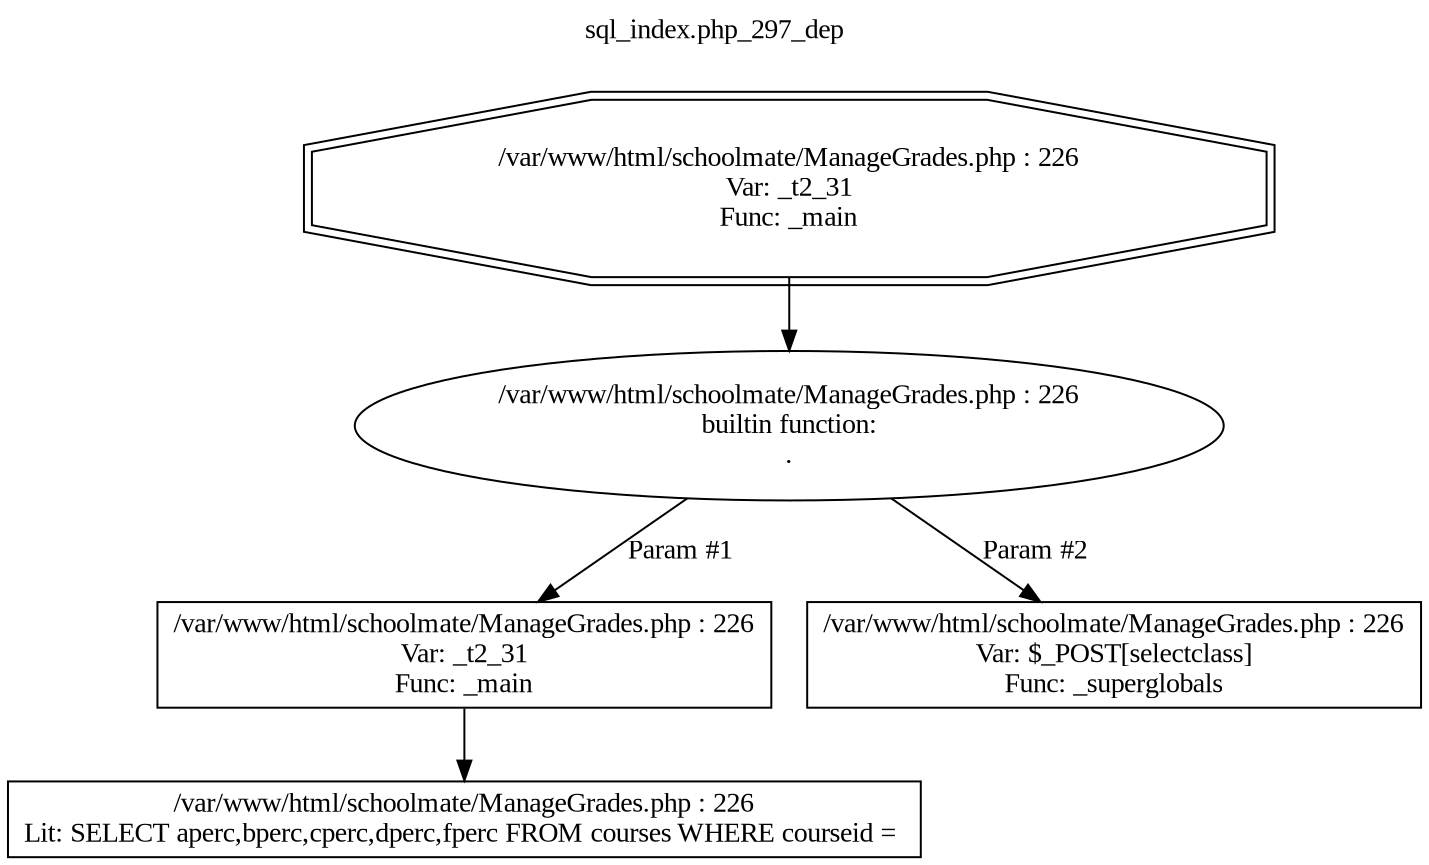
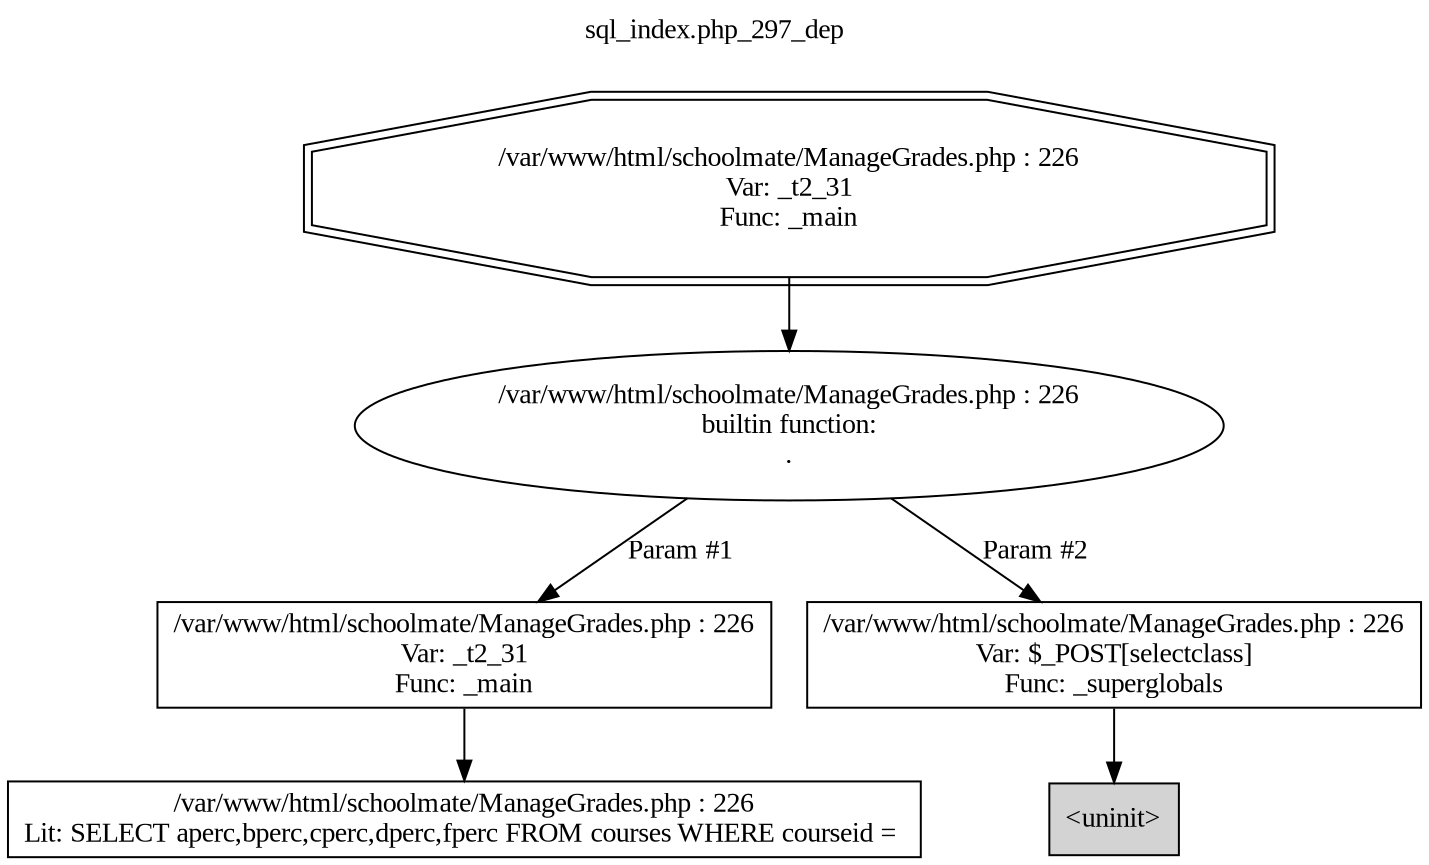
none -> (1114, 819)
